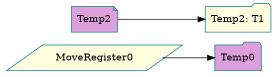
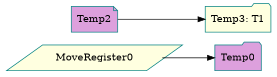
(238, 19) -> (238, 19)
